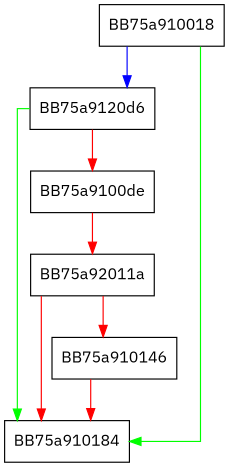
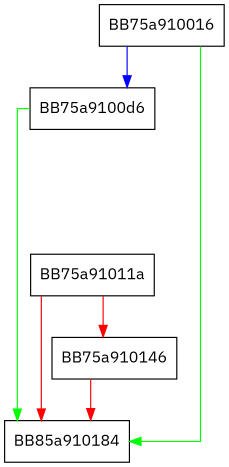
(162, 25) -> (162, 25)
(92, 109) -> (92, 109)
(92, 192) -> none
(92, 275) -> (92, 275)
(67, 441) -> (67, 441)
